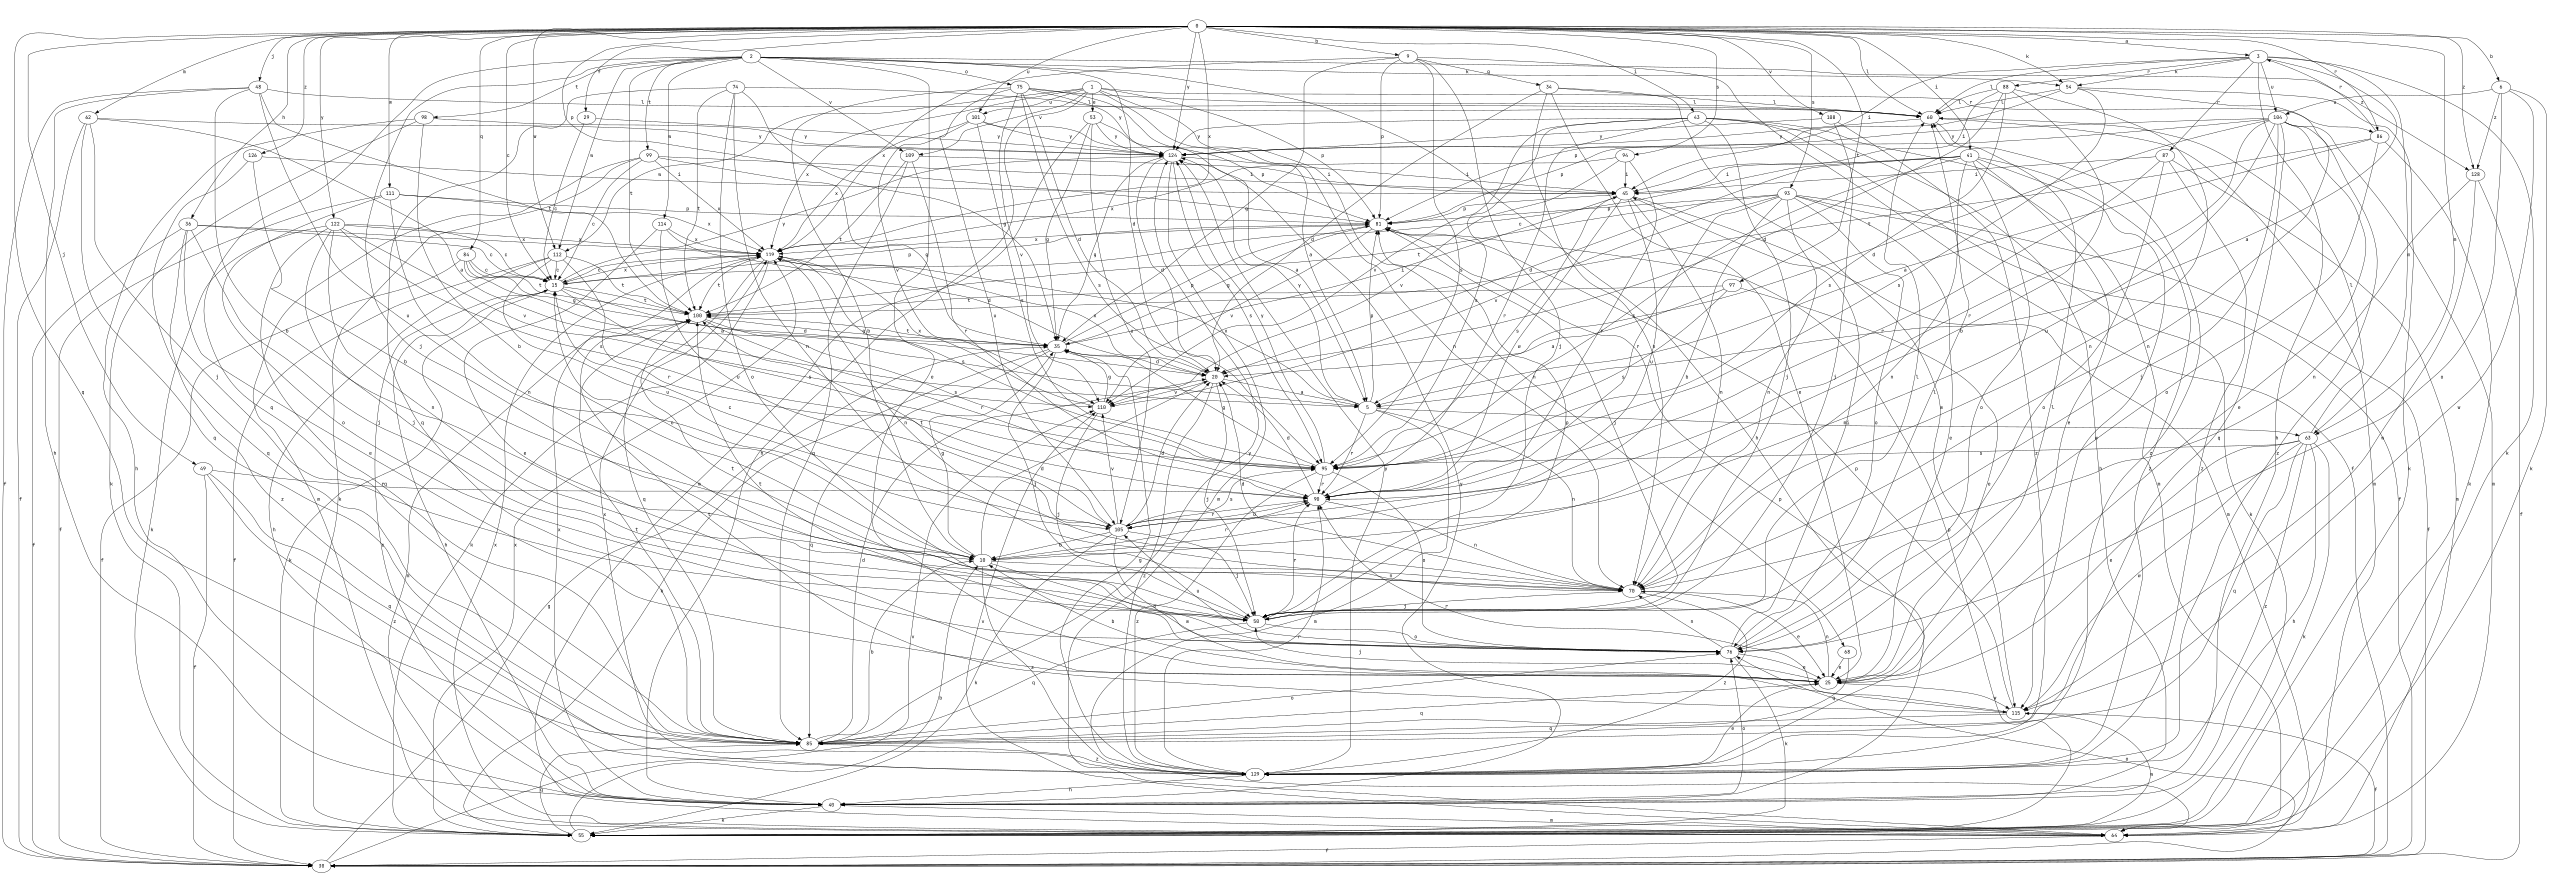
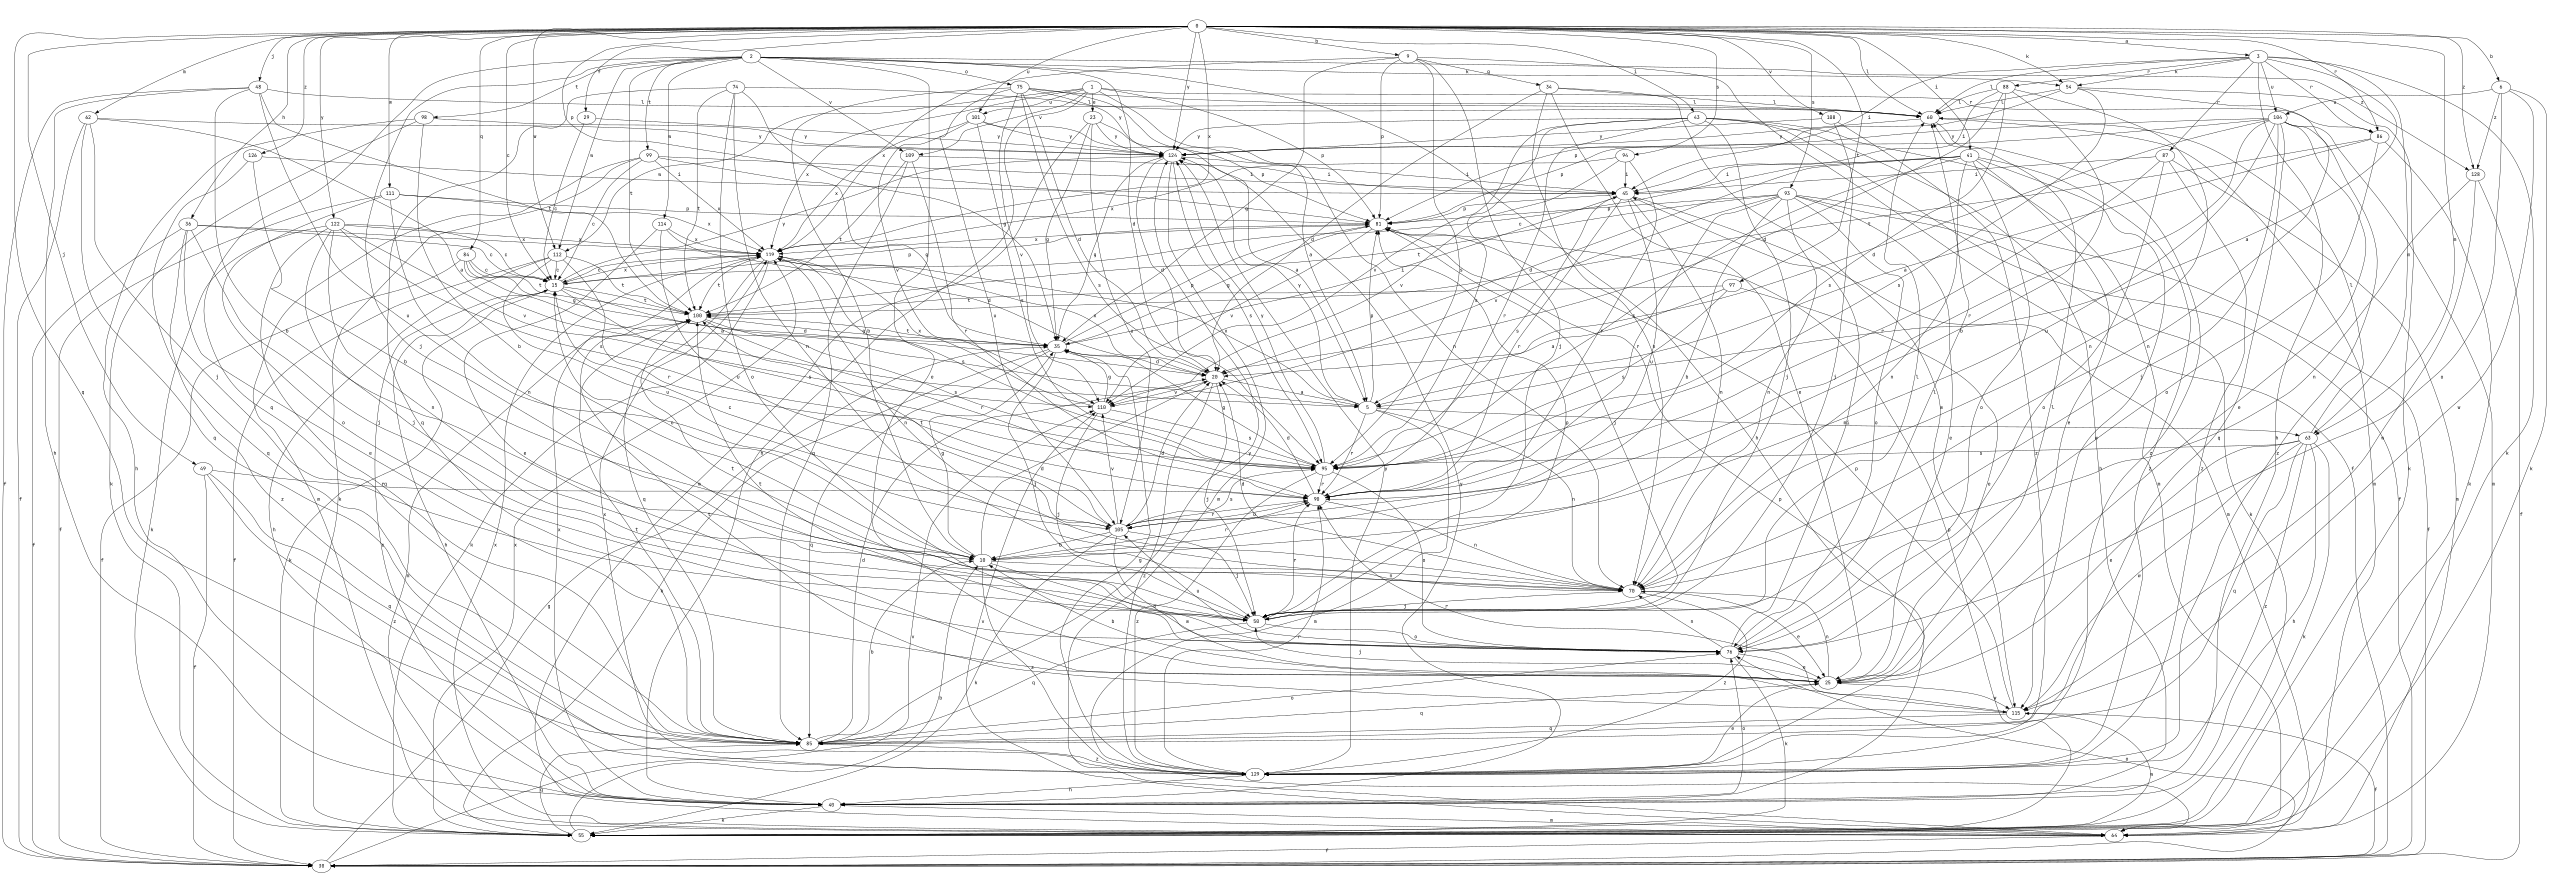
(2312, 78) -> (2311, 94)
(1093, 118) -> (1093, 118)
(1519, 347) -> (1519, 347)
none -> (1213, 434)
(1847, 652) -> none
